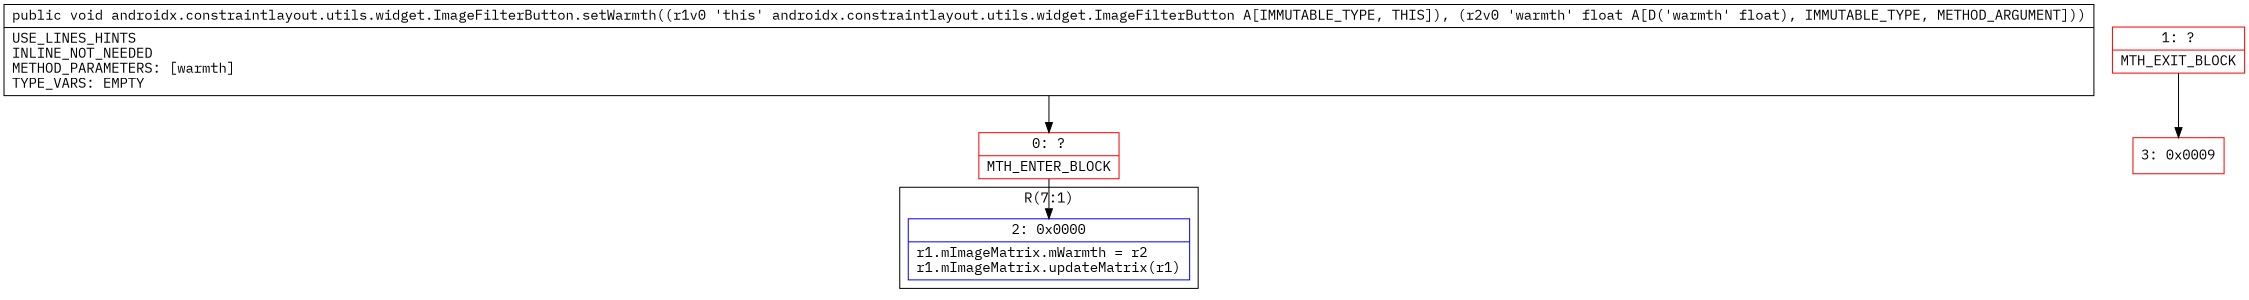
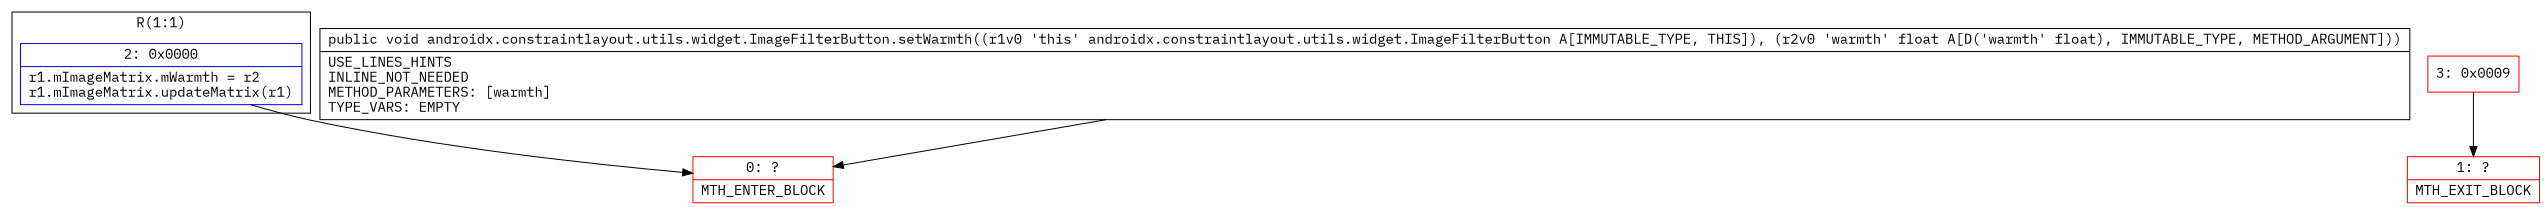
(2179, 100) -> (2473, 119)
(1049, 194) -> (465, 147)
(1049, 199) -> (161, 24)
